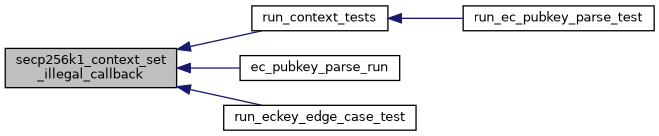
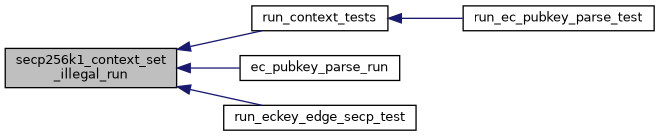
(91, 68) -> (91, 68)
(320, 118) -> (320, 118)
